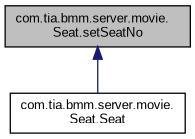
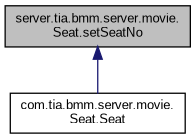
(98, 26) -> (98, 26)
